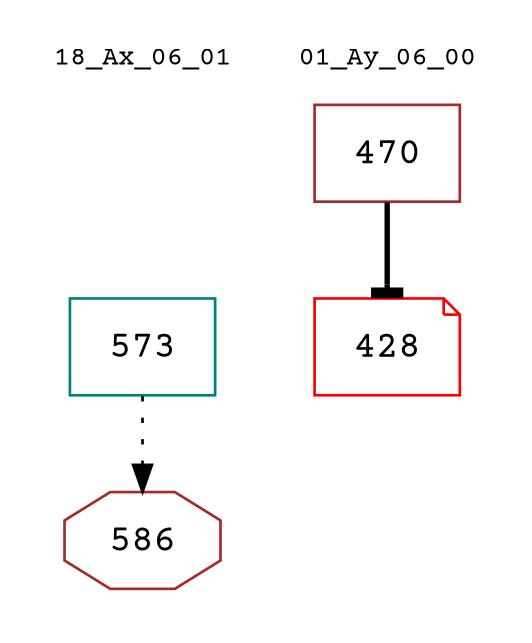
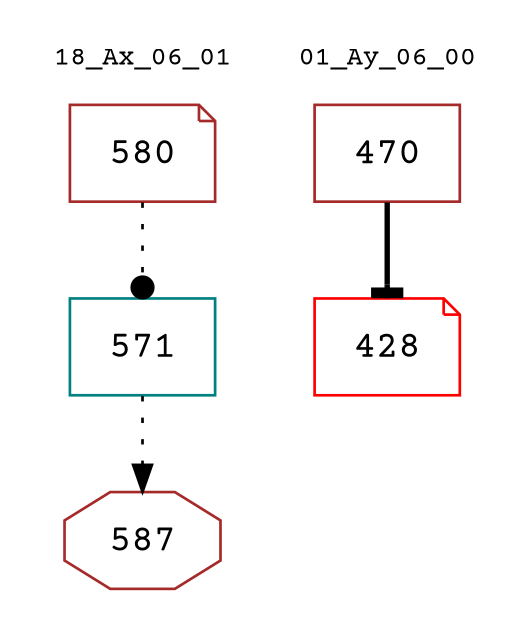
none -> (143, 153)
(143, 347) -> (143, 347)
(143, 540) -> (143, 540)
